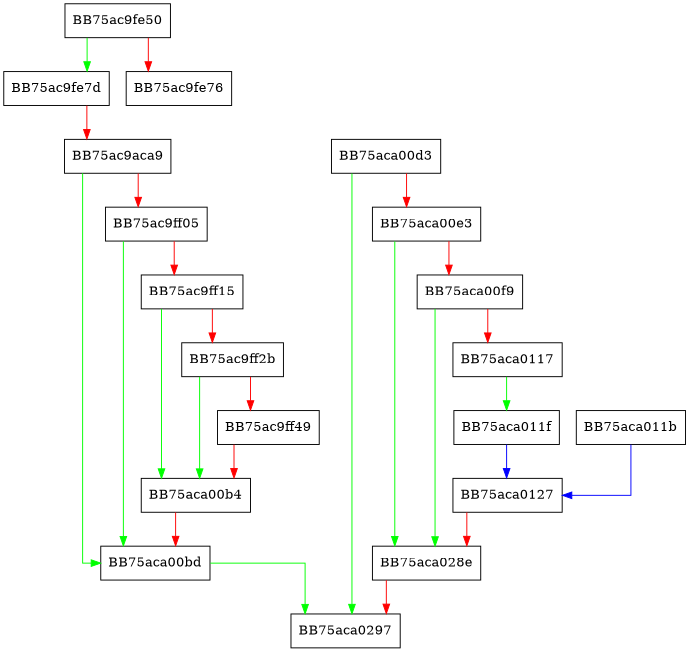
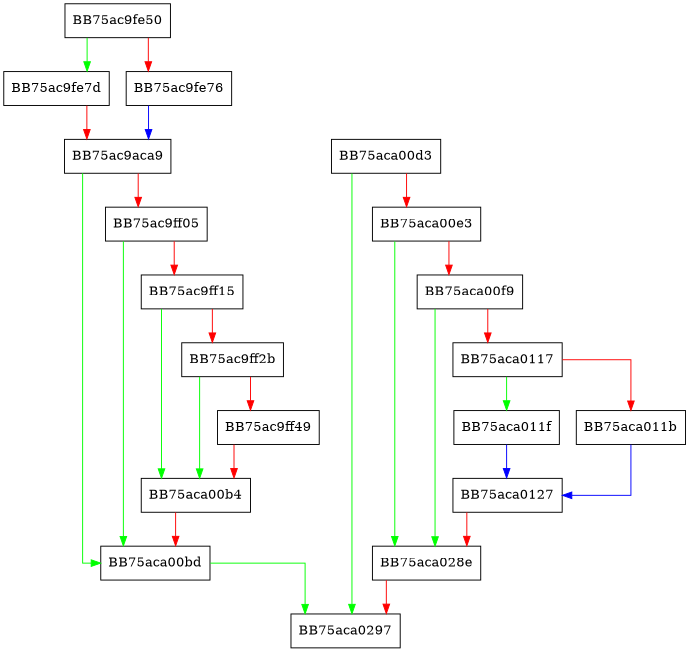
none -> (149, 118)
none -> (617, 360)
